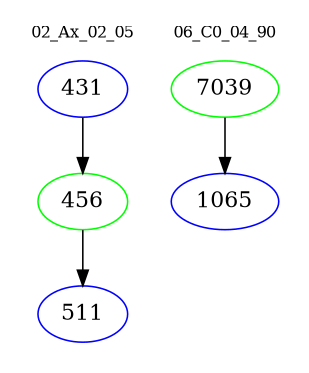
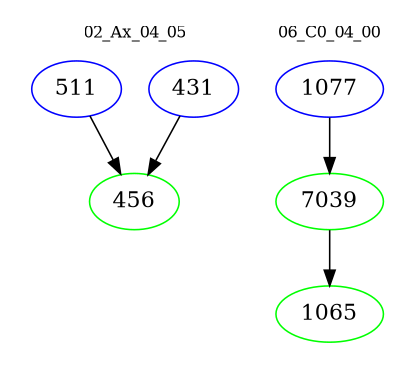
(83, 34) -> (135, 34)
(225, 34) -> (330, 34)
none -> (330, 89)
(225, 202) -> (330, 314)
(83, 250) -> (102, 138)
